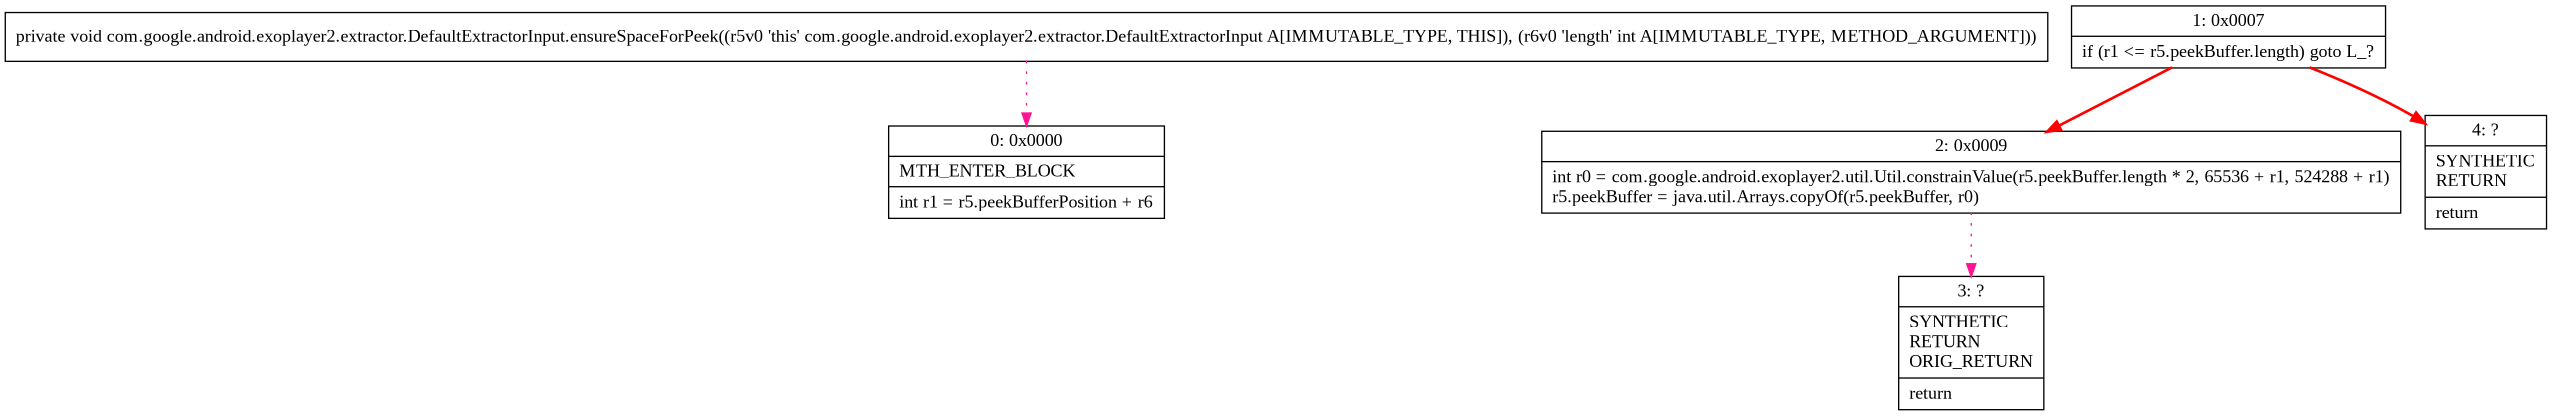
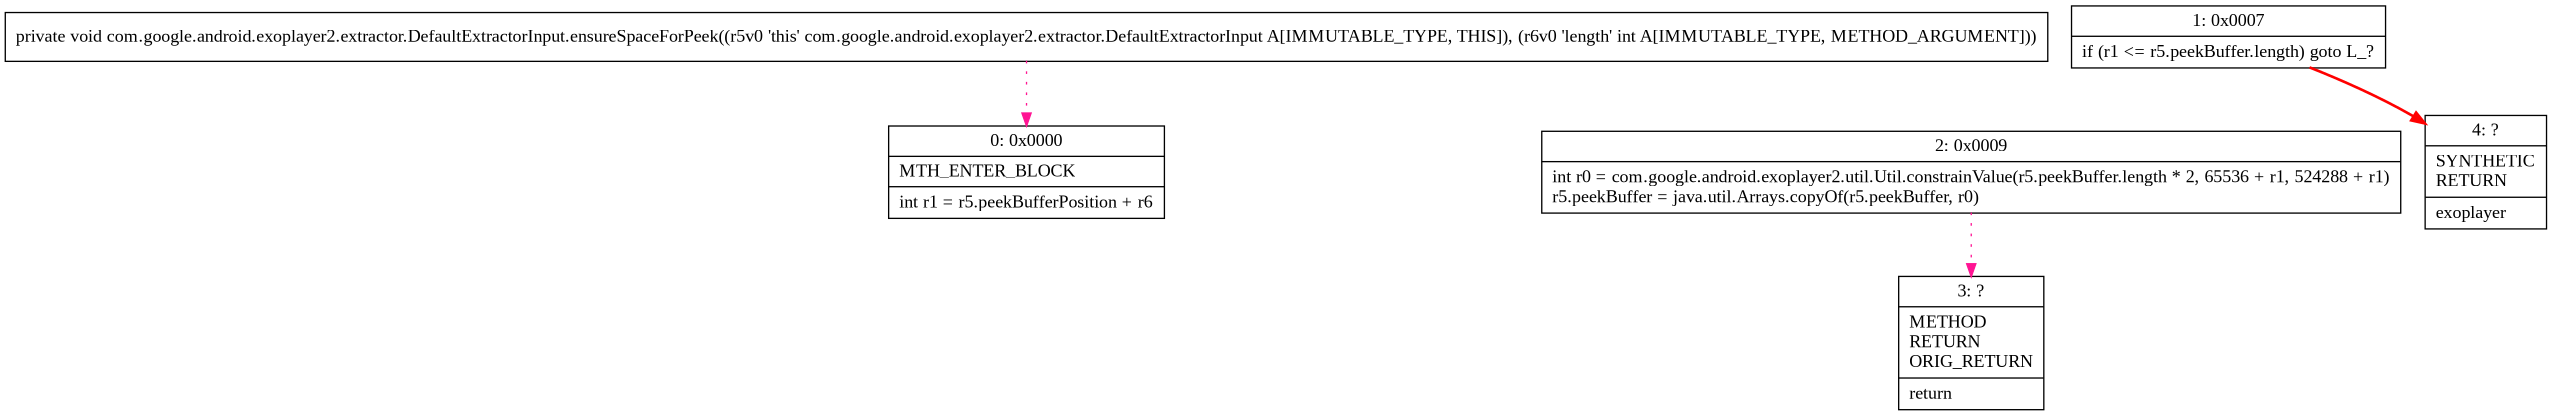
(2116, 97) -> none
(2457, 212) -> (2471, 212)
(1959, 322) -> (1948, 322)
